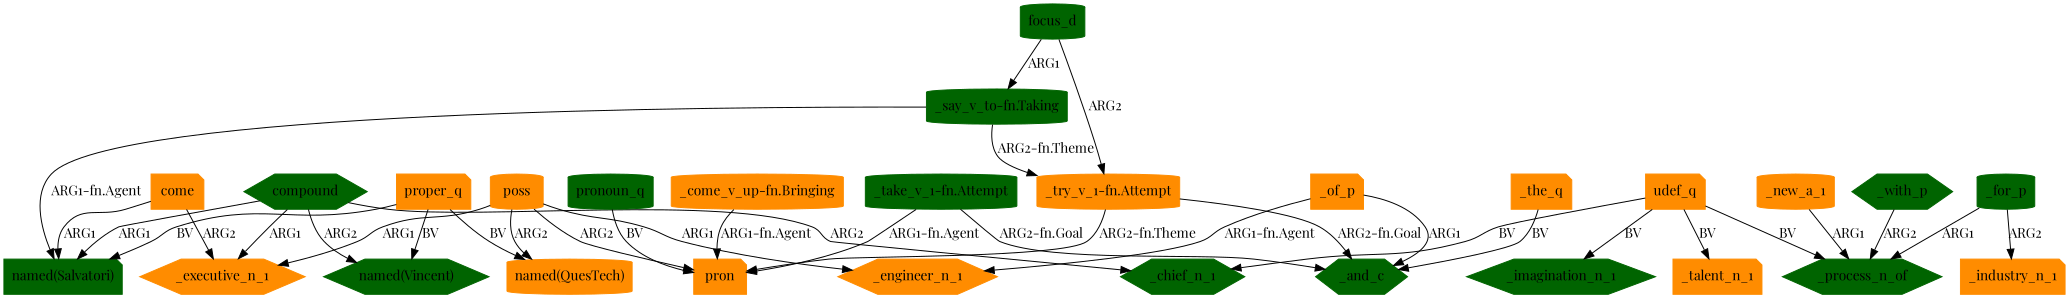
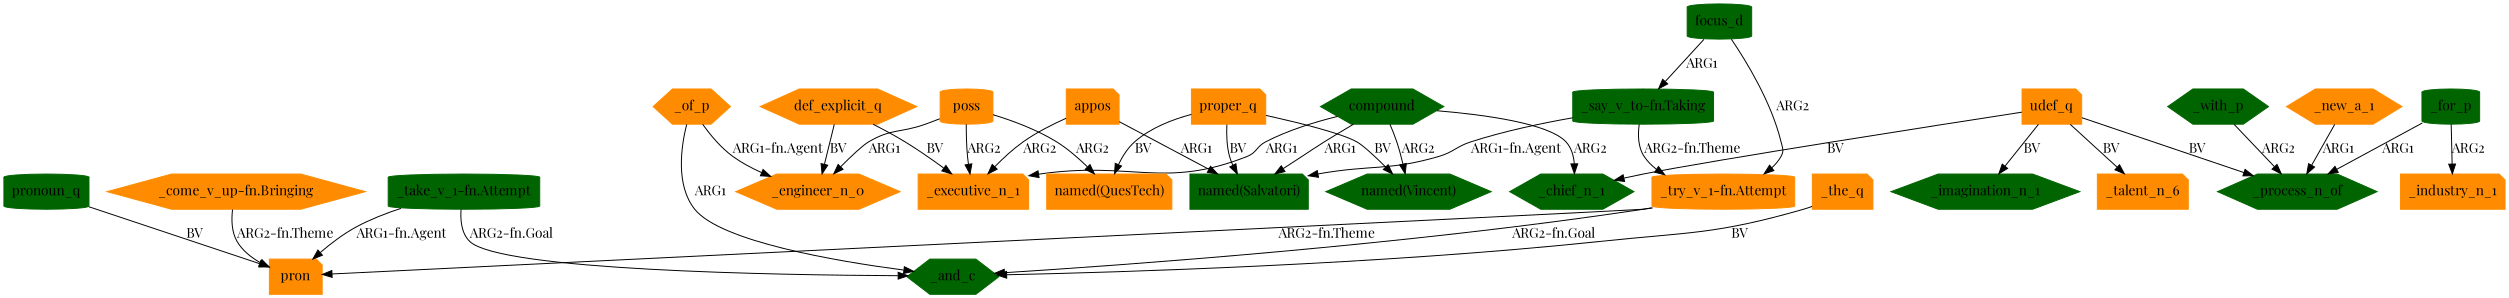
none -> (838, 107)
(177, 192) -> (1093, 107)
(757, 192) -> (236, 192)
(1337, 192) -> (692, 107)
(1796, 192) -> (2344, 107)
(399, 234) -> (984, 149)
(767, 234) -> (286, 234)
(604, 249) -> none
(222, 277) -> (973, 192)
(570, 277) -> (1109, 192)
(918, 277) -> (818, 192)
(1717, 277) -> (2143, 192)
